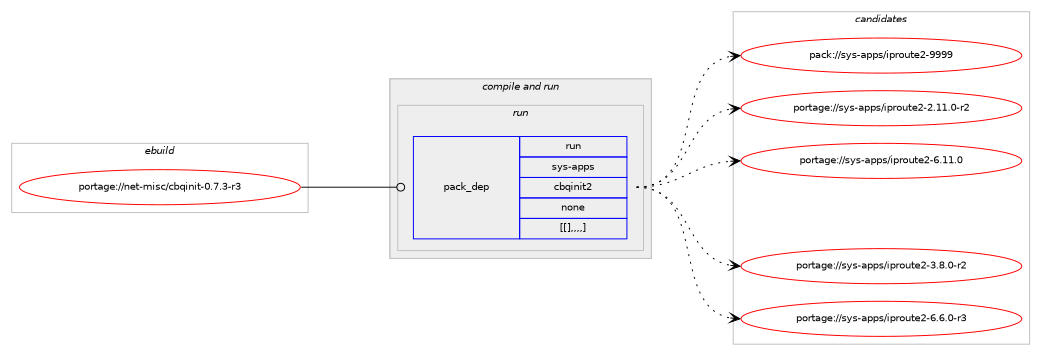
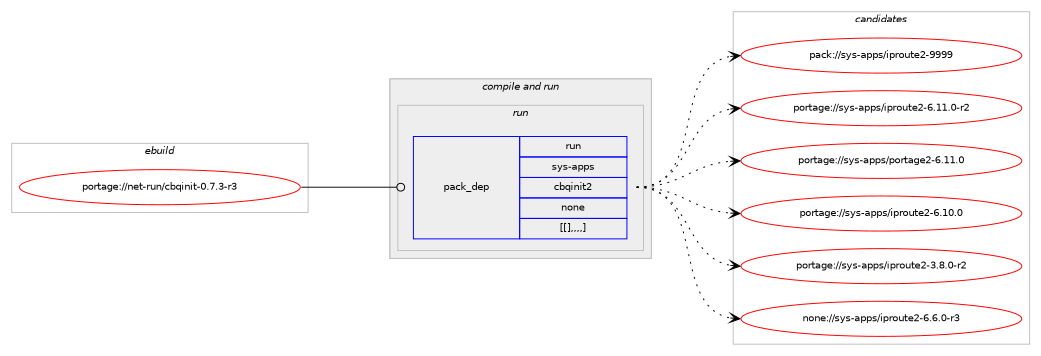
(881, 108) -> (881, 108)
(881, 161) -> (881, 161)
(160, 187) -> (160, 187)
none -> (881, 214)
(881, 319) -> (881, 319)
